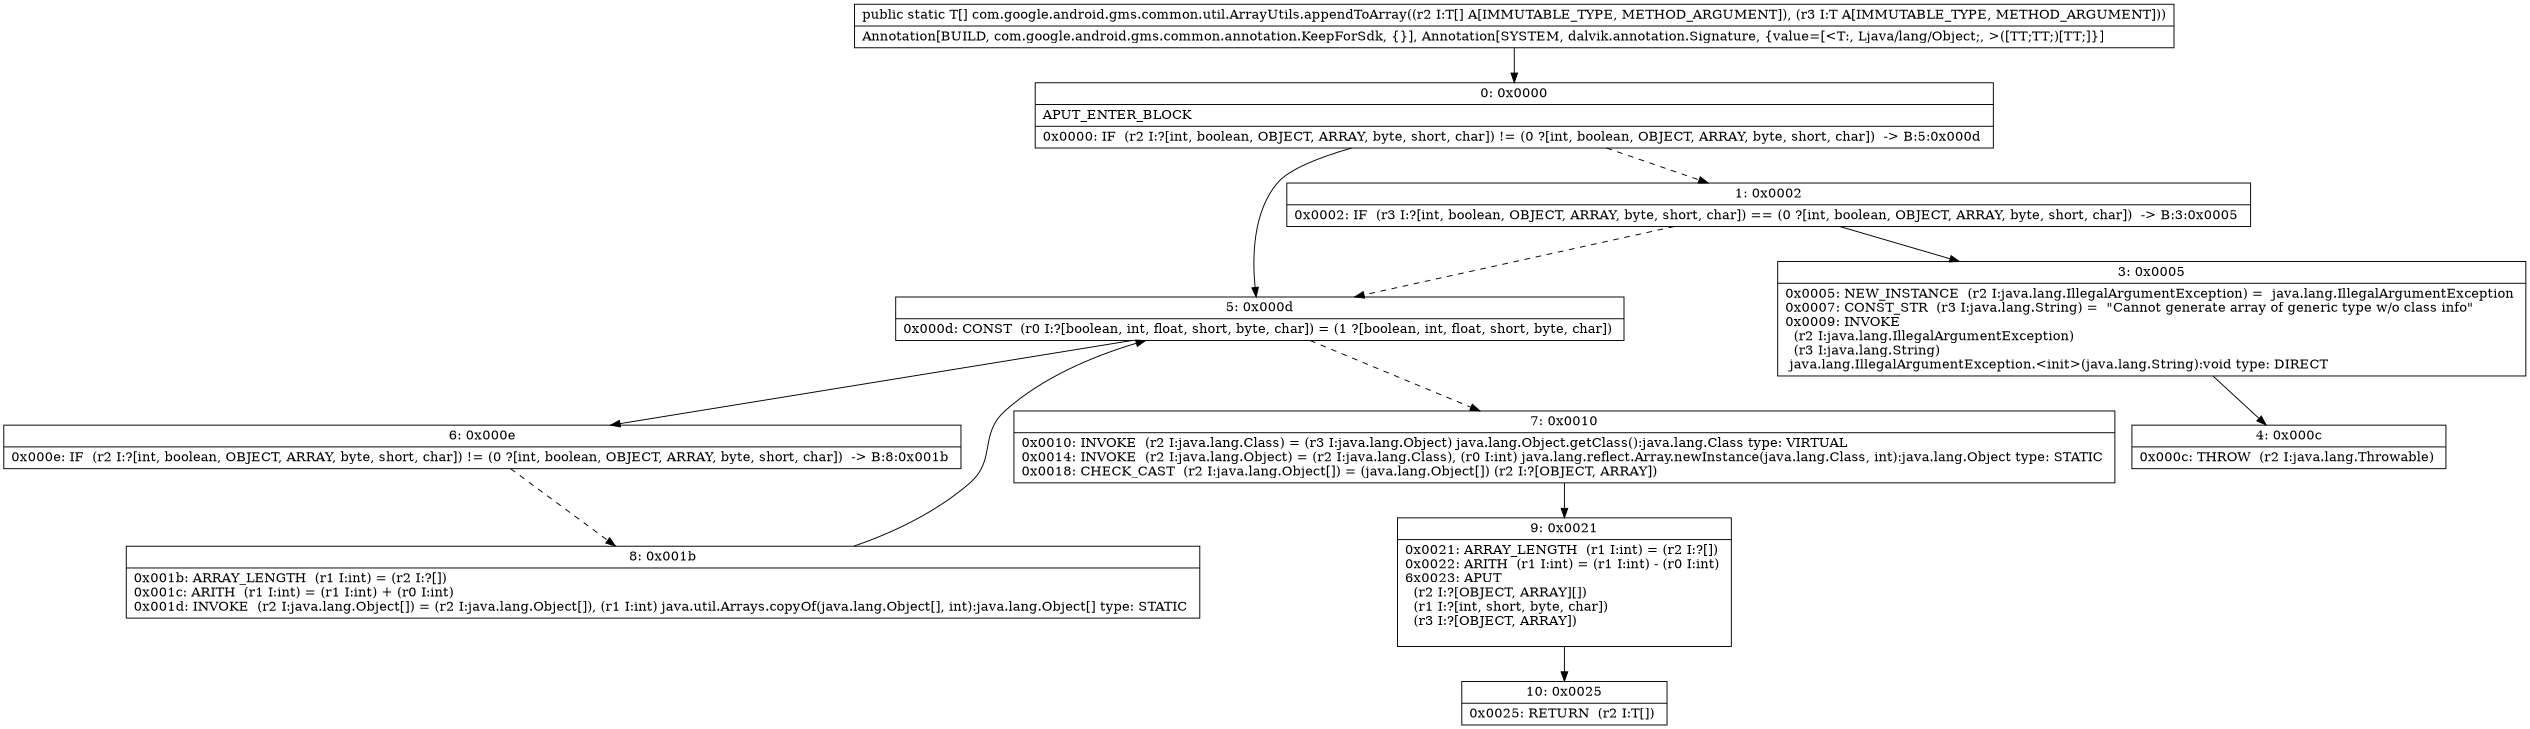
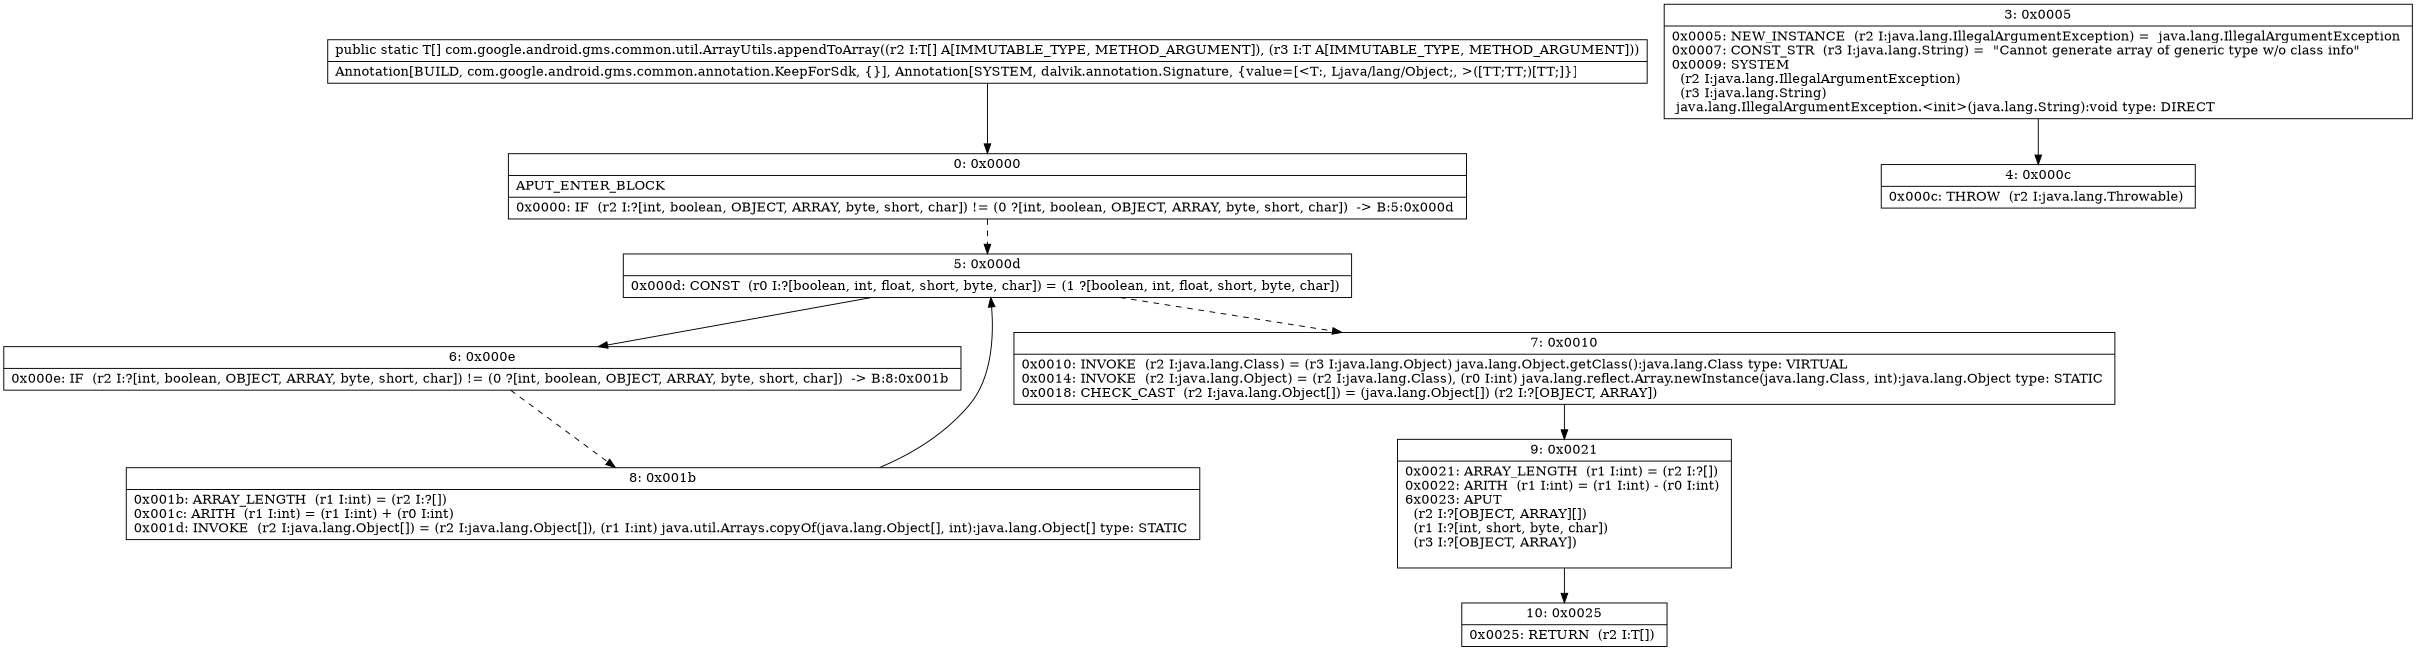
(1270, 194) -> (987, 232)
(1769, 205) -> none
(1847, 322) -> (1735, 65)
